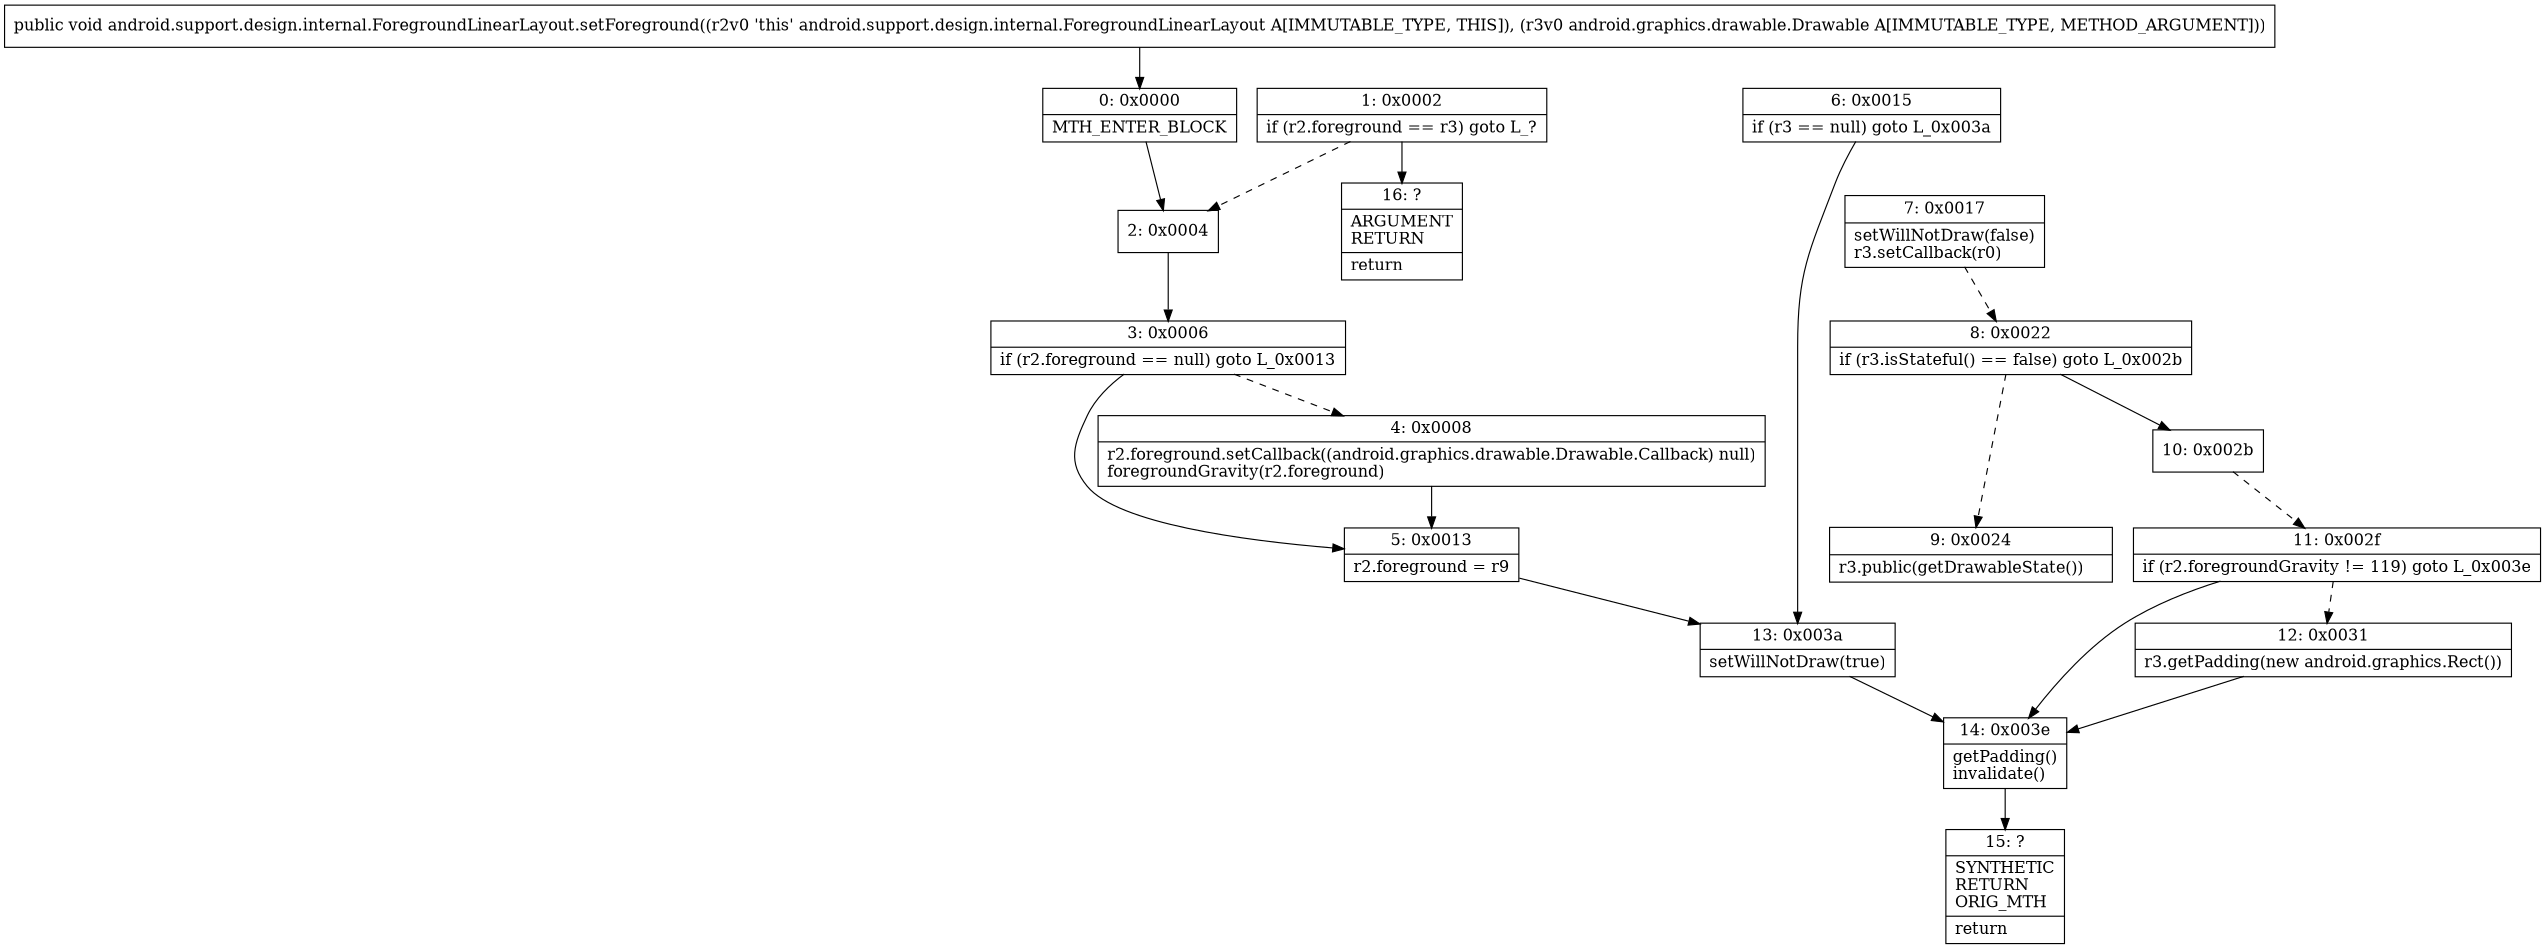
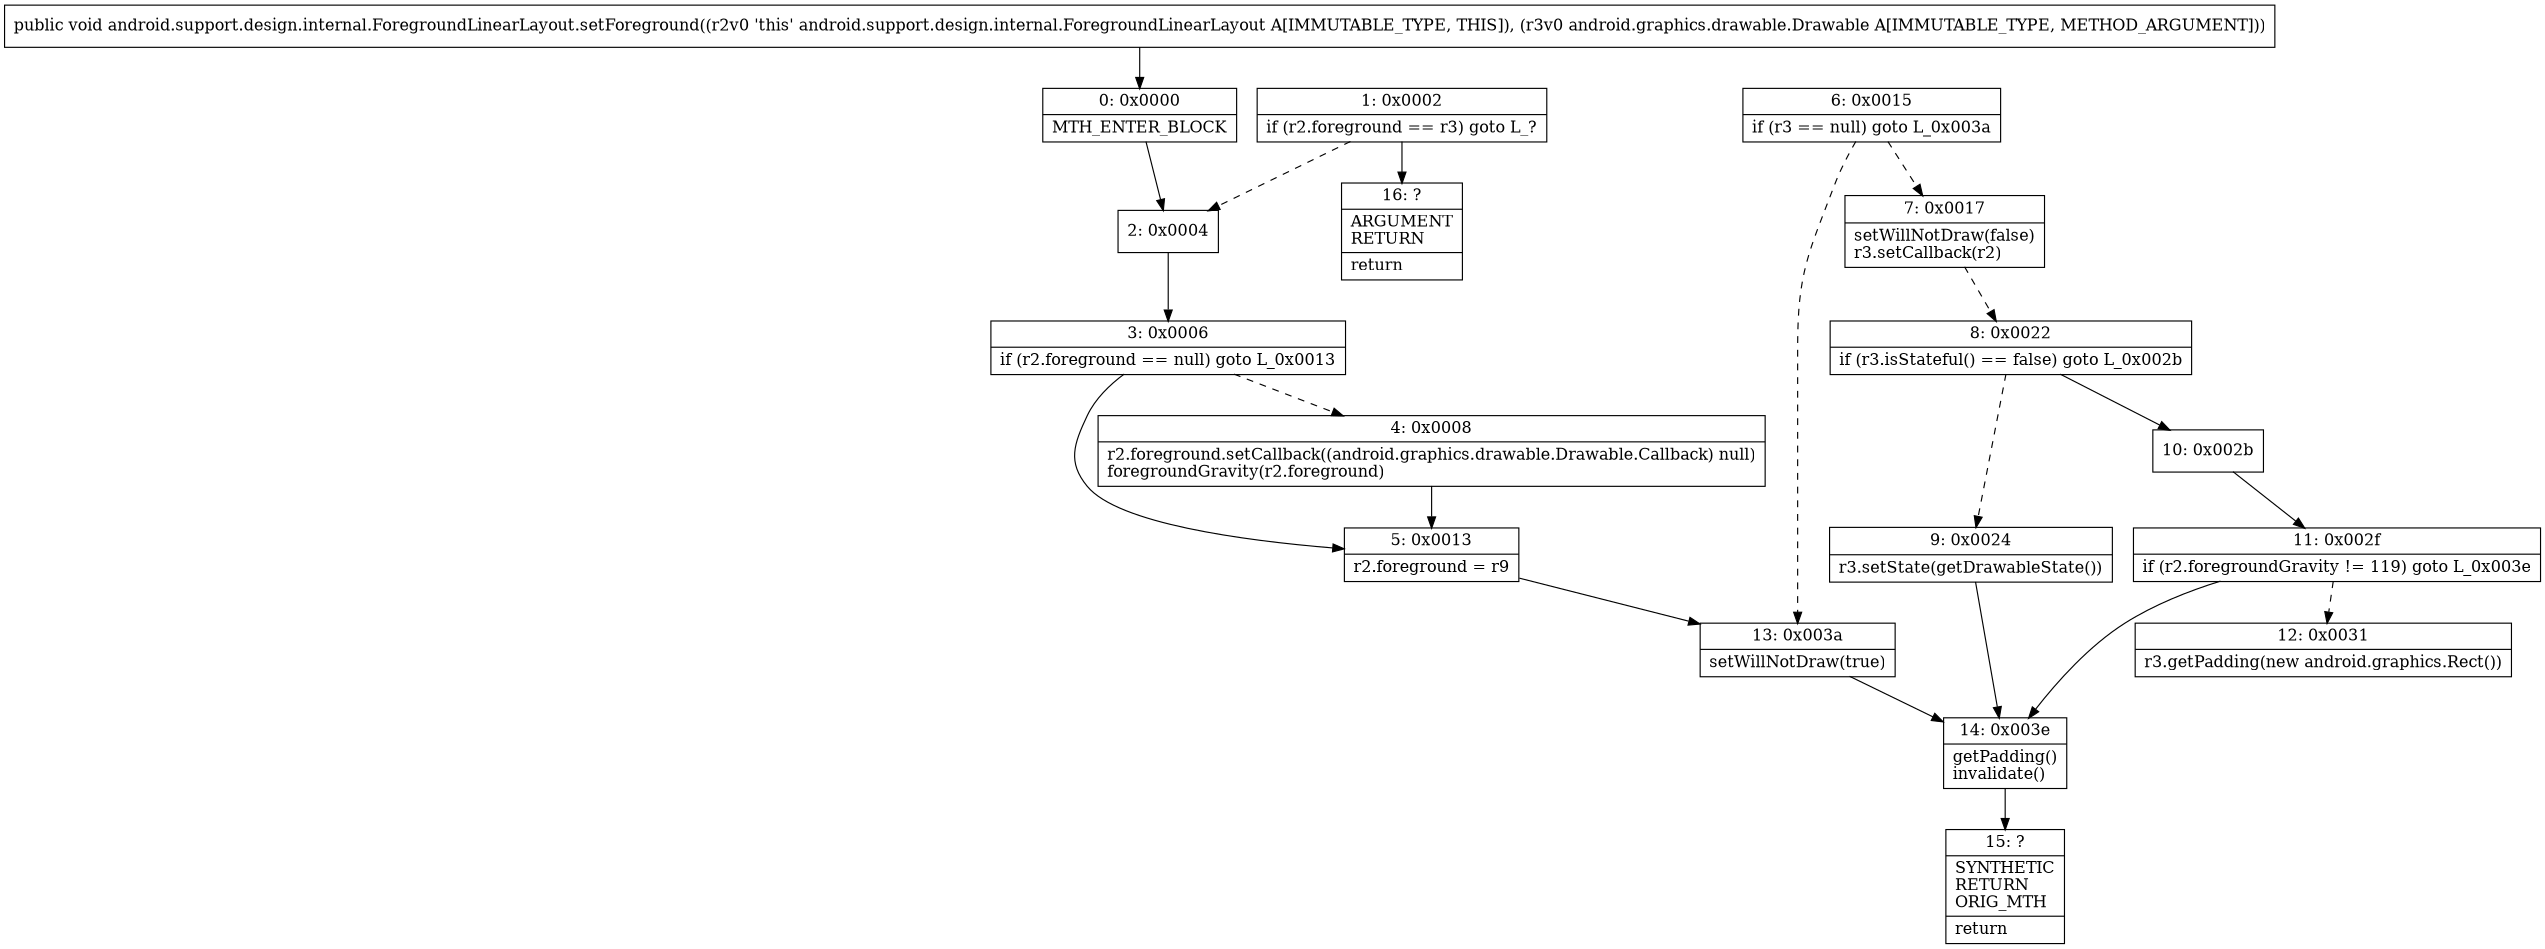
none -> (1902, 164)
(1928, 253) -> (1928, 253)
(1798, 372) -> (1798, 372)
(2264, 496) -> (2264, 496)
(1961, 568) -> (1971, 568)
(2161, 703) -> (1986, 644)
